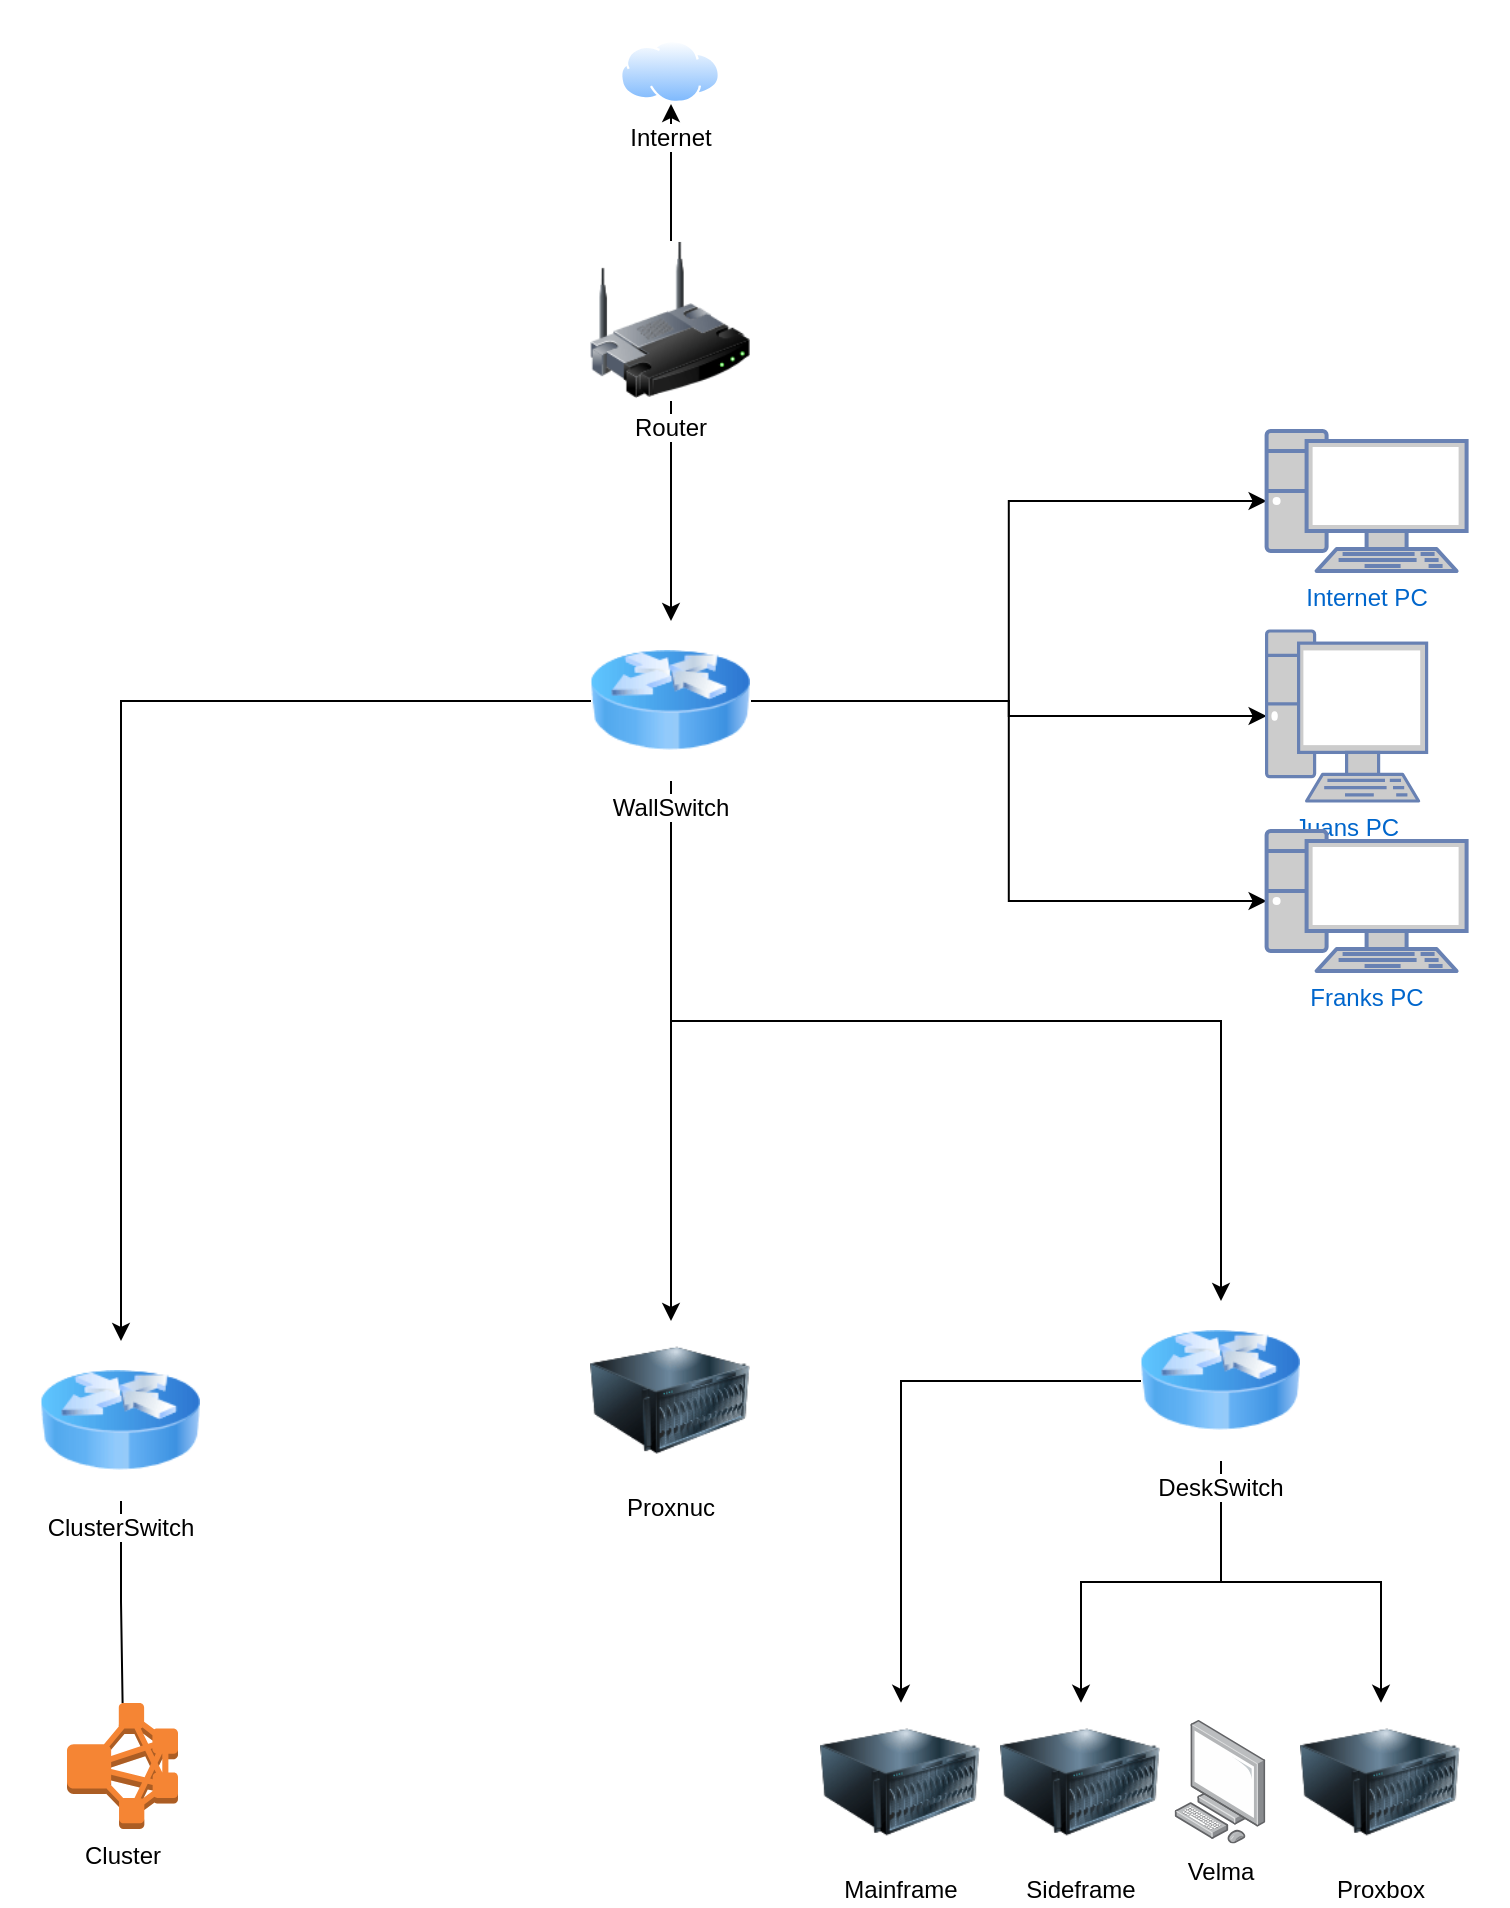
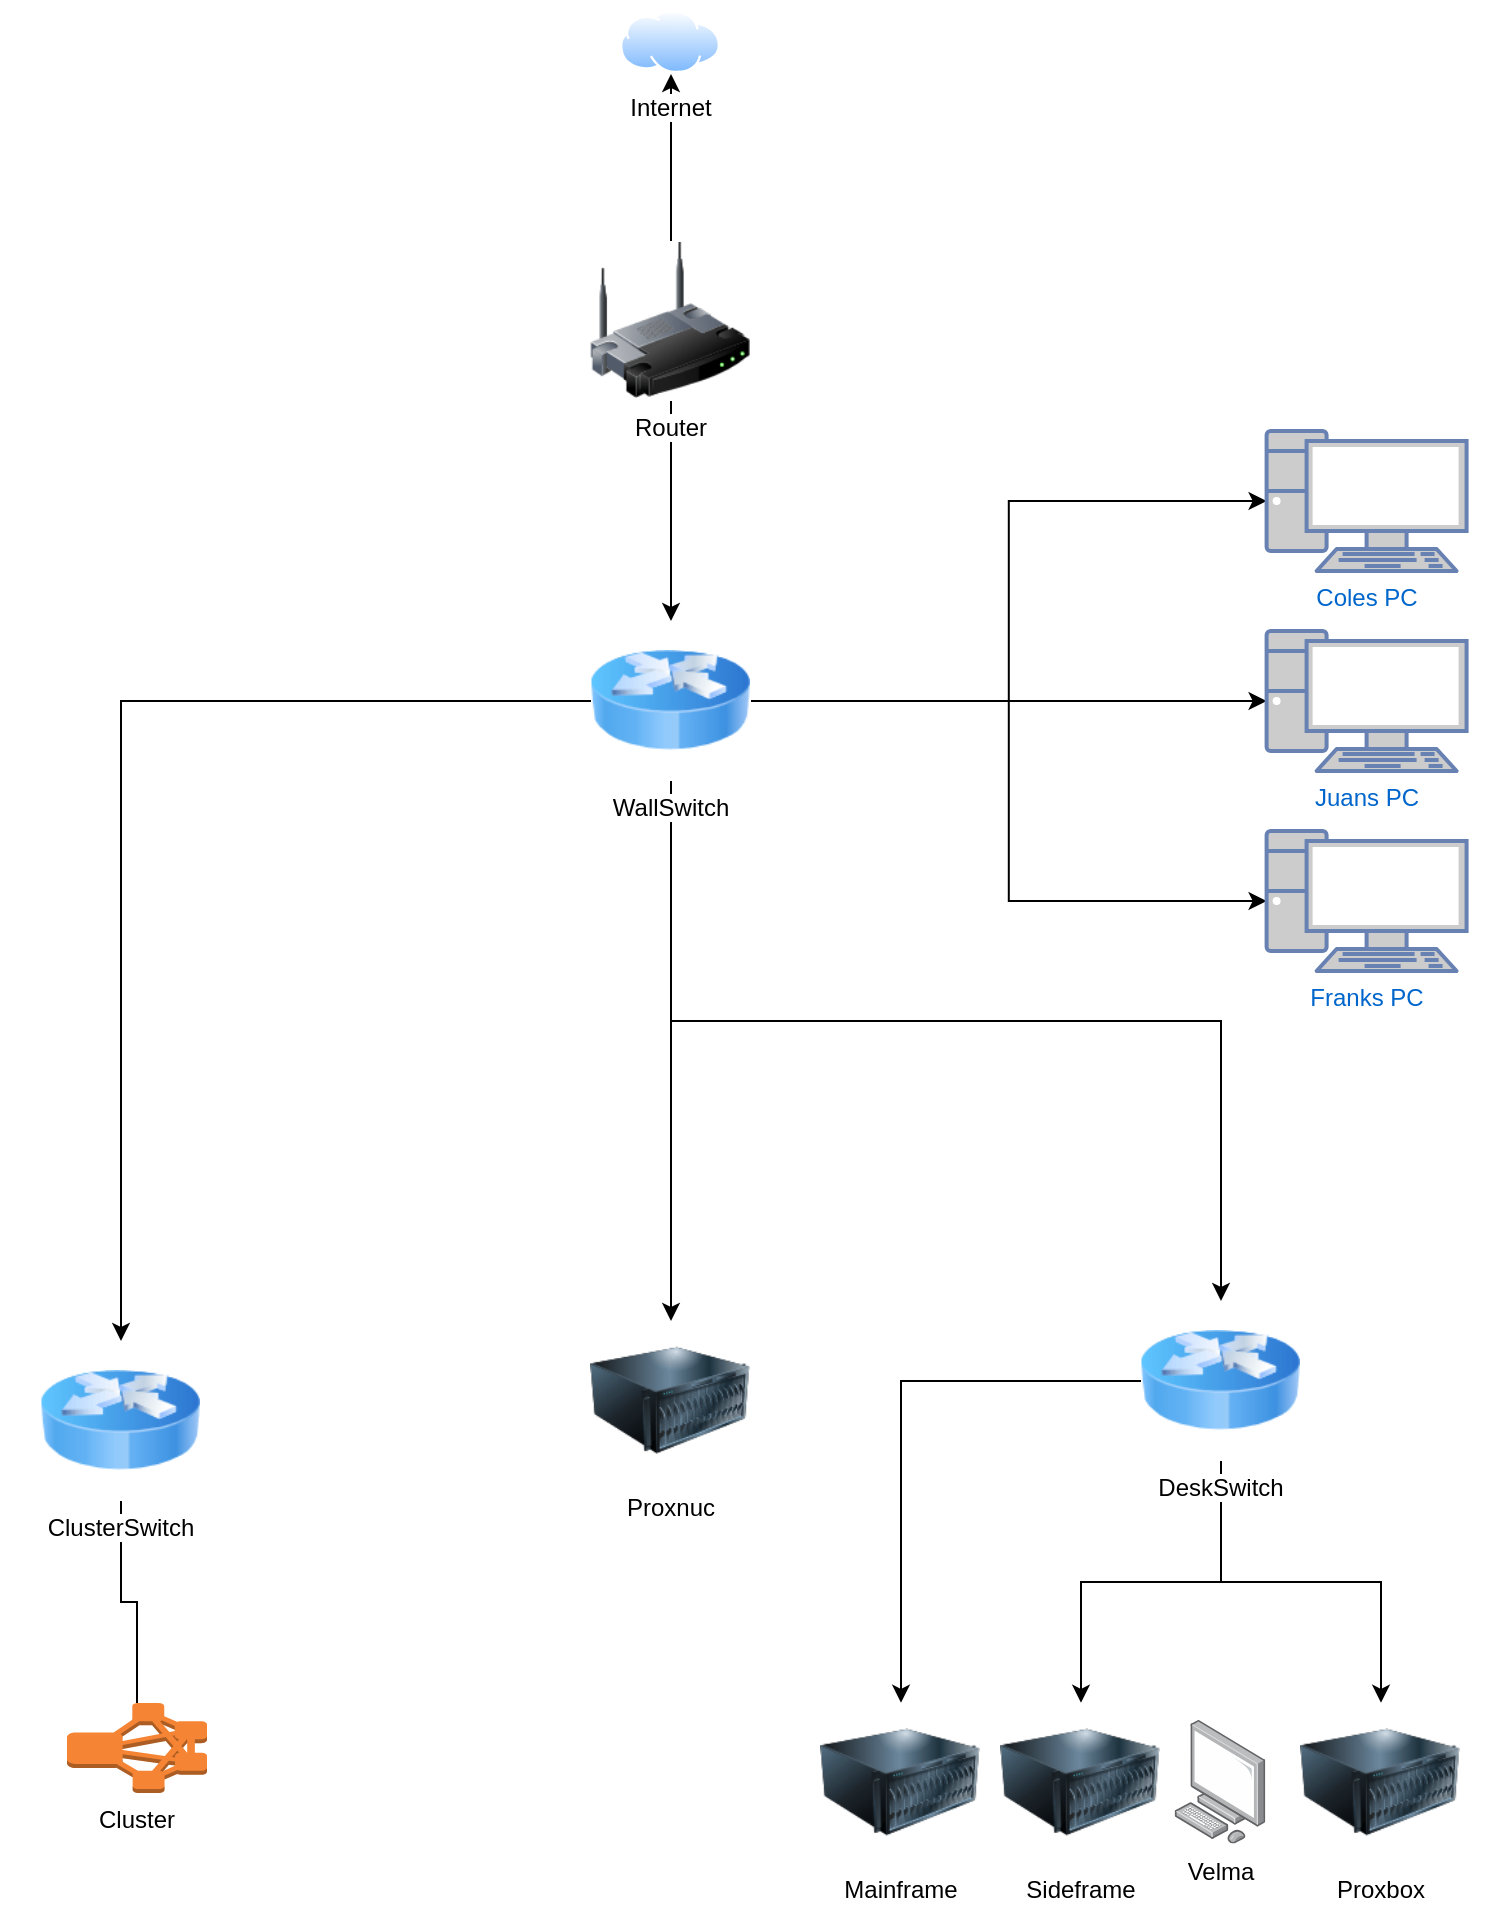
(671, 73) -> (671, 43)
(1368, 599) -> (1368, 599)
(1347, 716) -> (1367, 701)
(123, 1766) -> (137, 1748)
